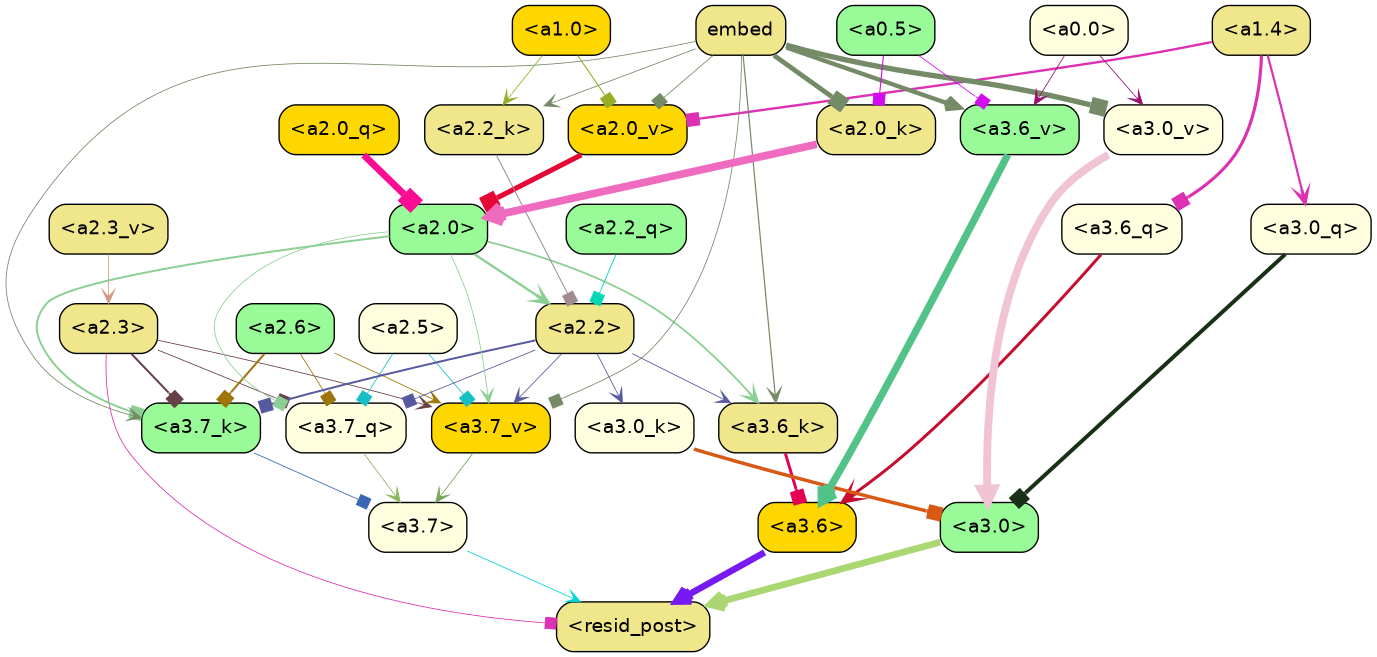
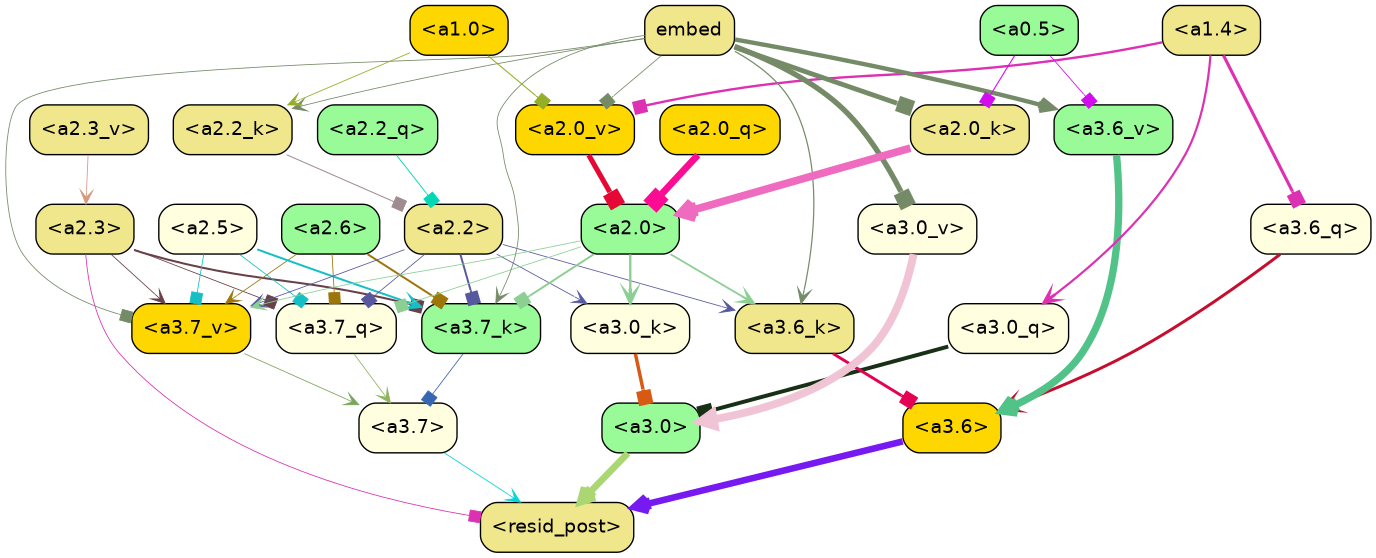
(1079, 30) -> none
none -> (317, 271)
(506, 275) -> (630, 271)
